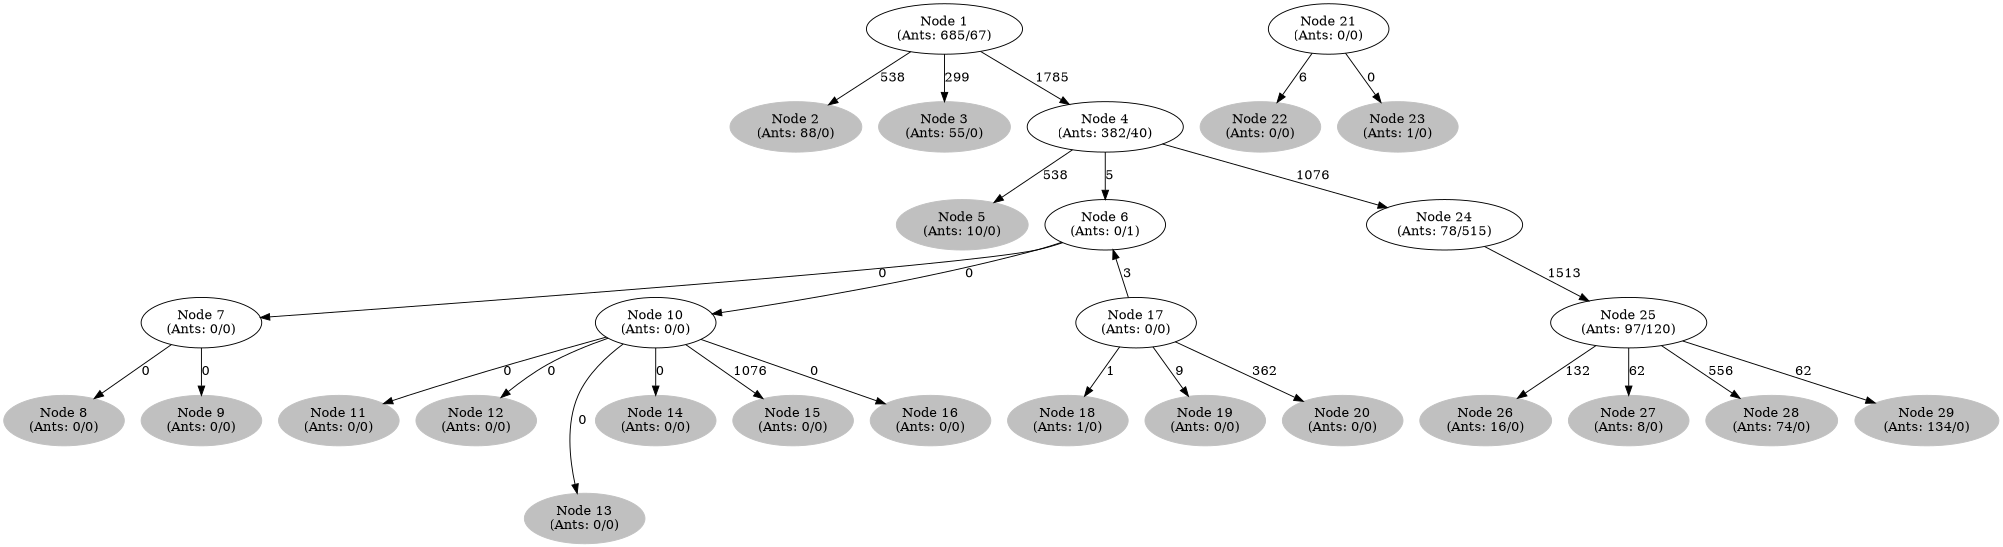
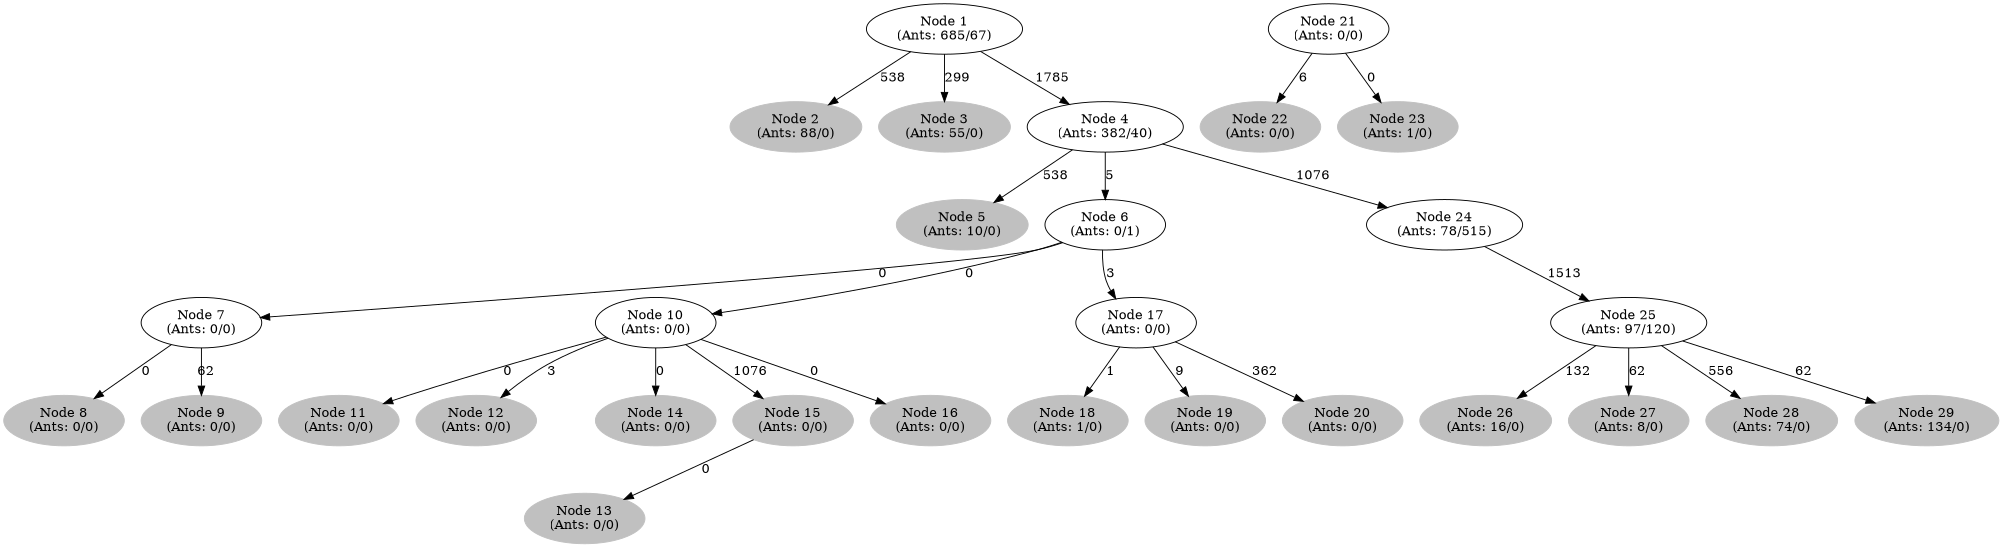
(1122, 278) -> (1104, 271)
(206, 372) -> (206, 372)
(552, 372) -> (552, 372)
(575, 405) -> (693, 468)
